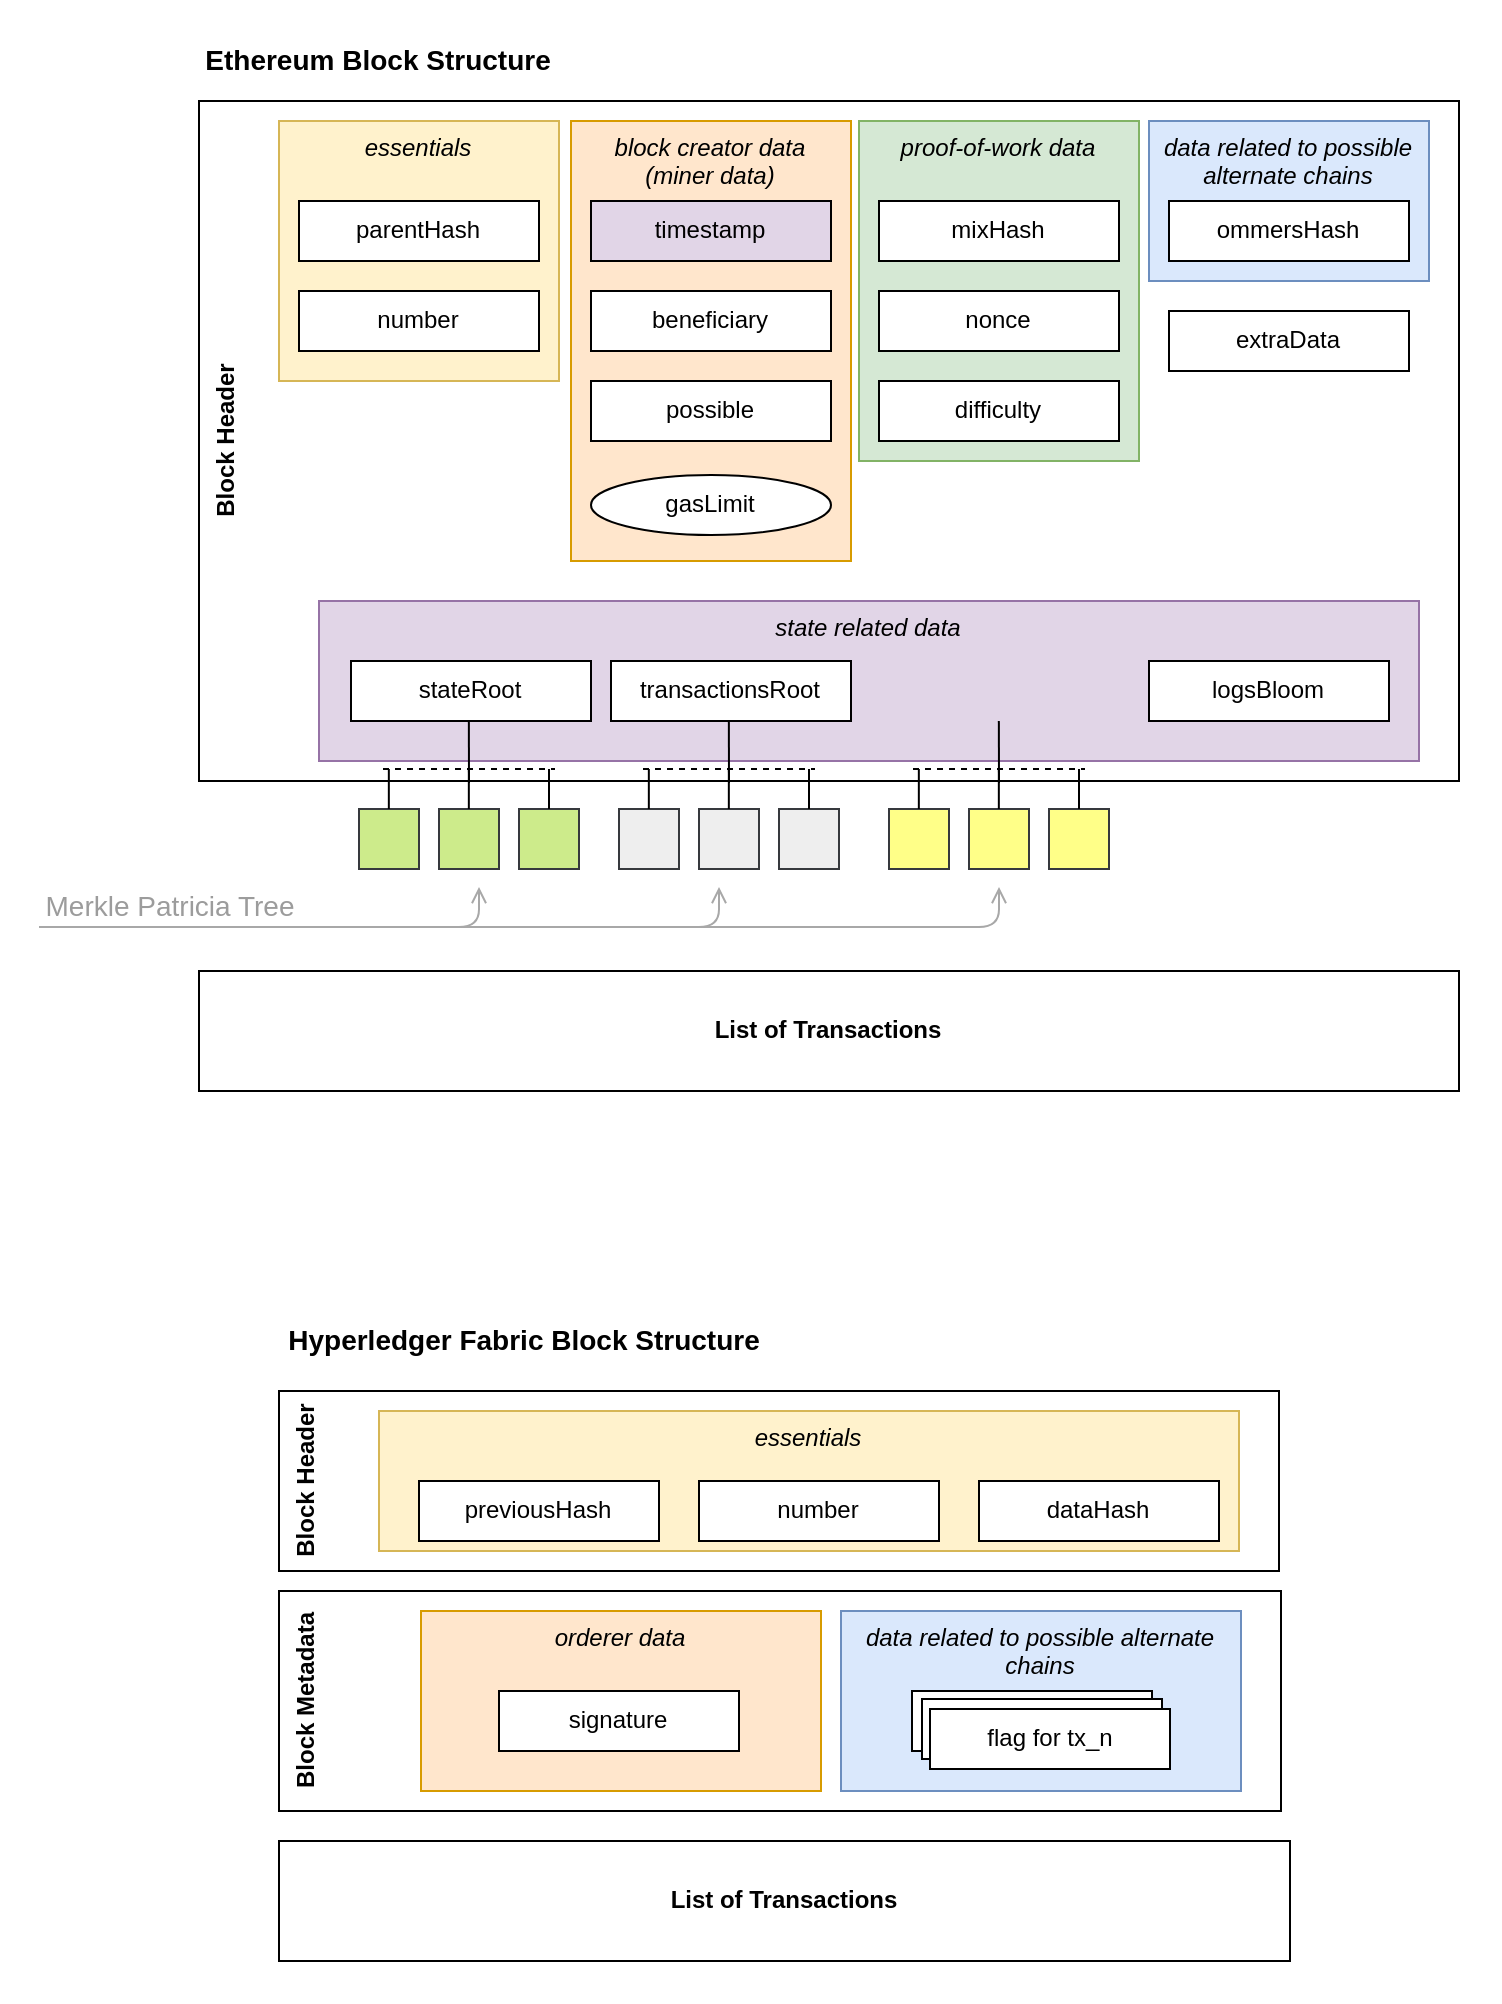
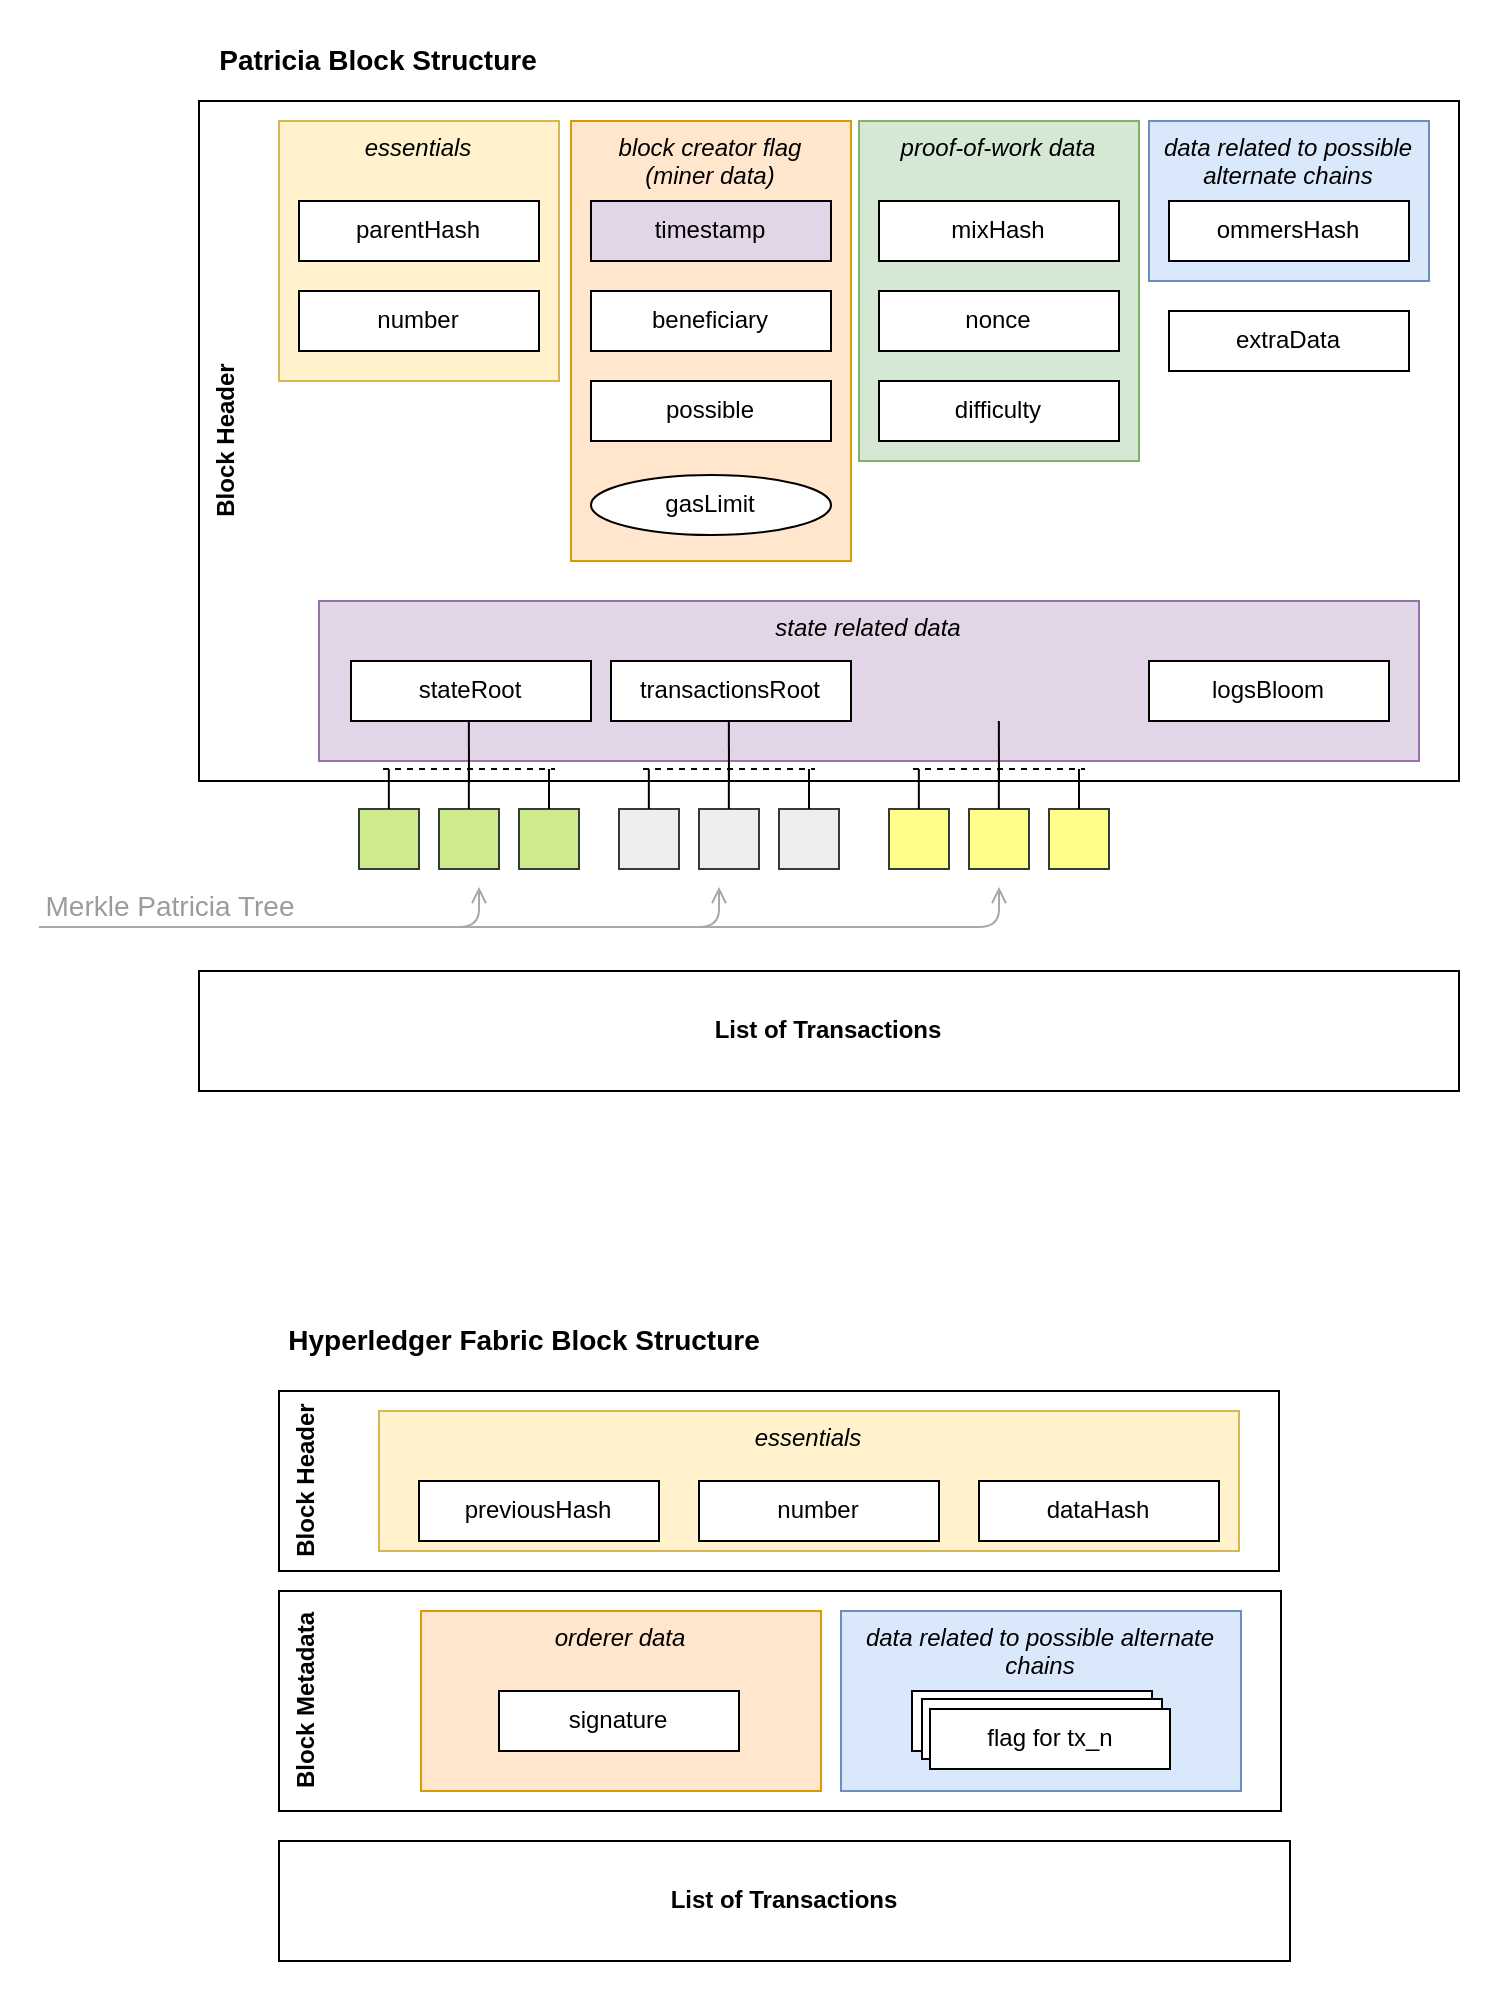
(379, 61) -> (379, 61)
(711, 164) -> (711, 164)
